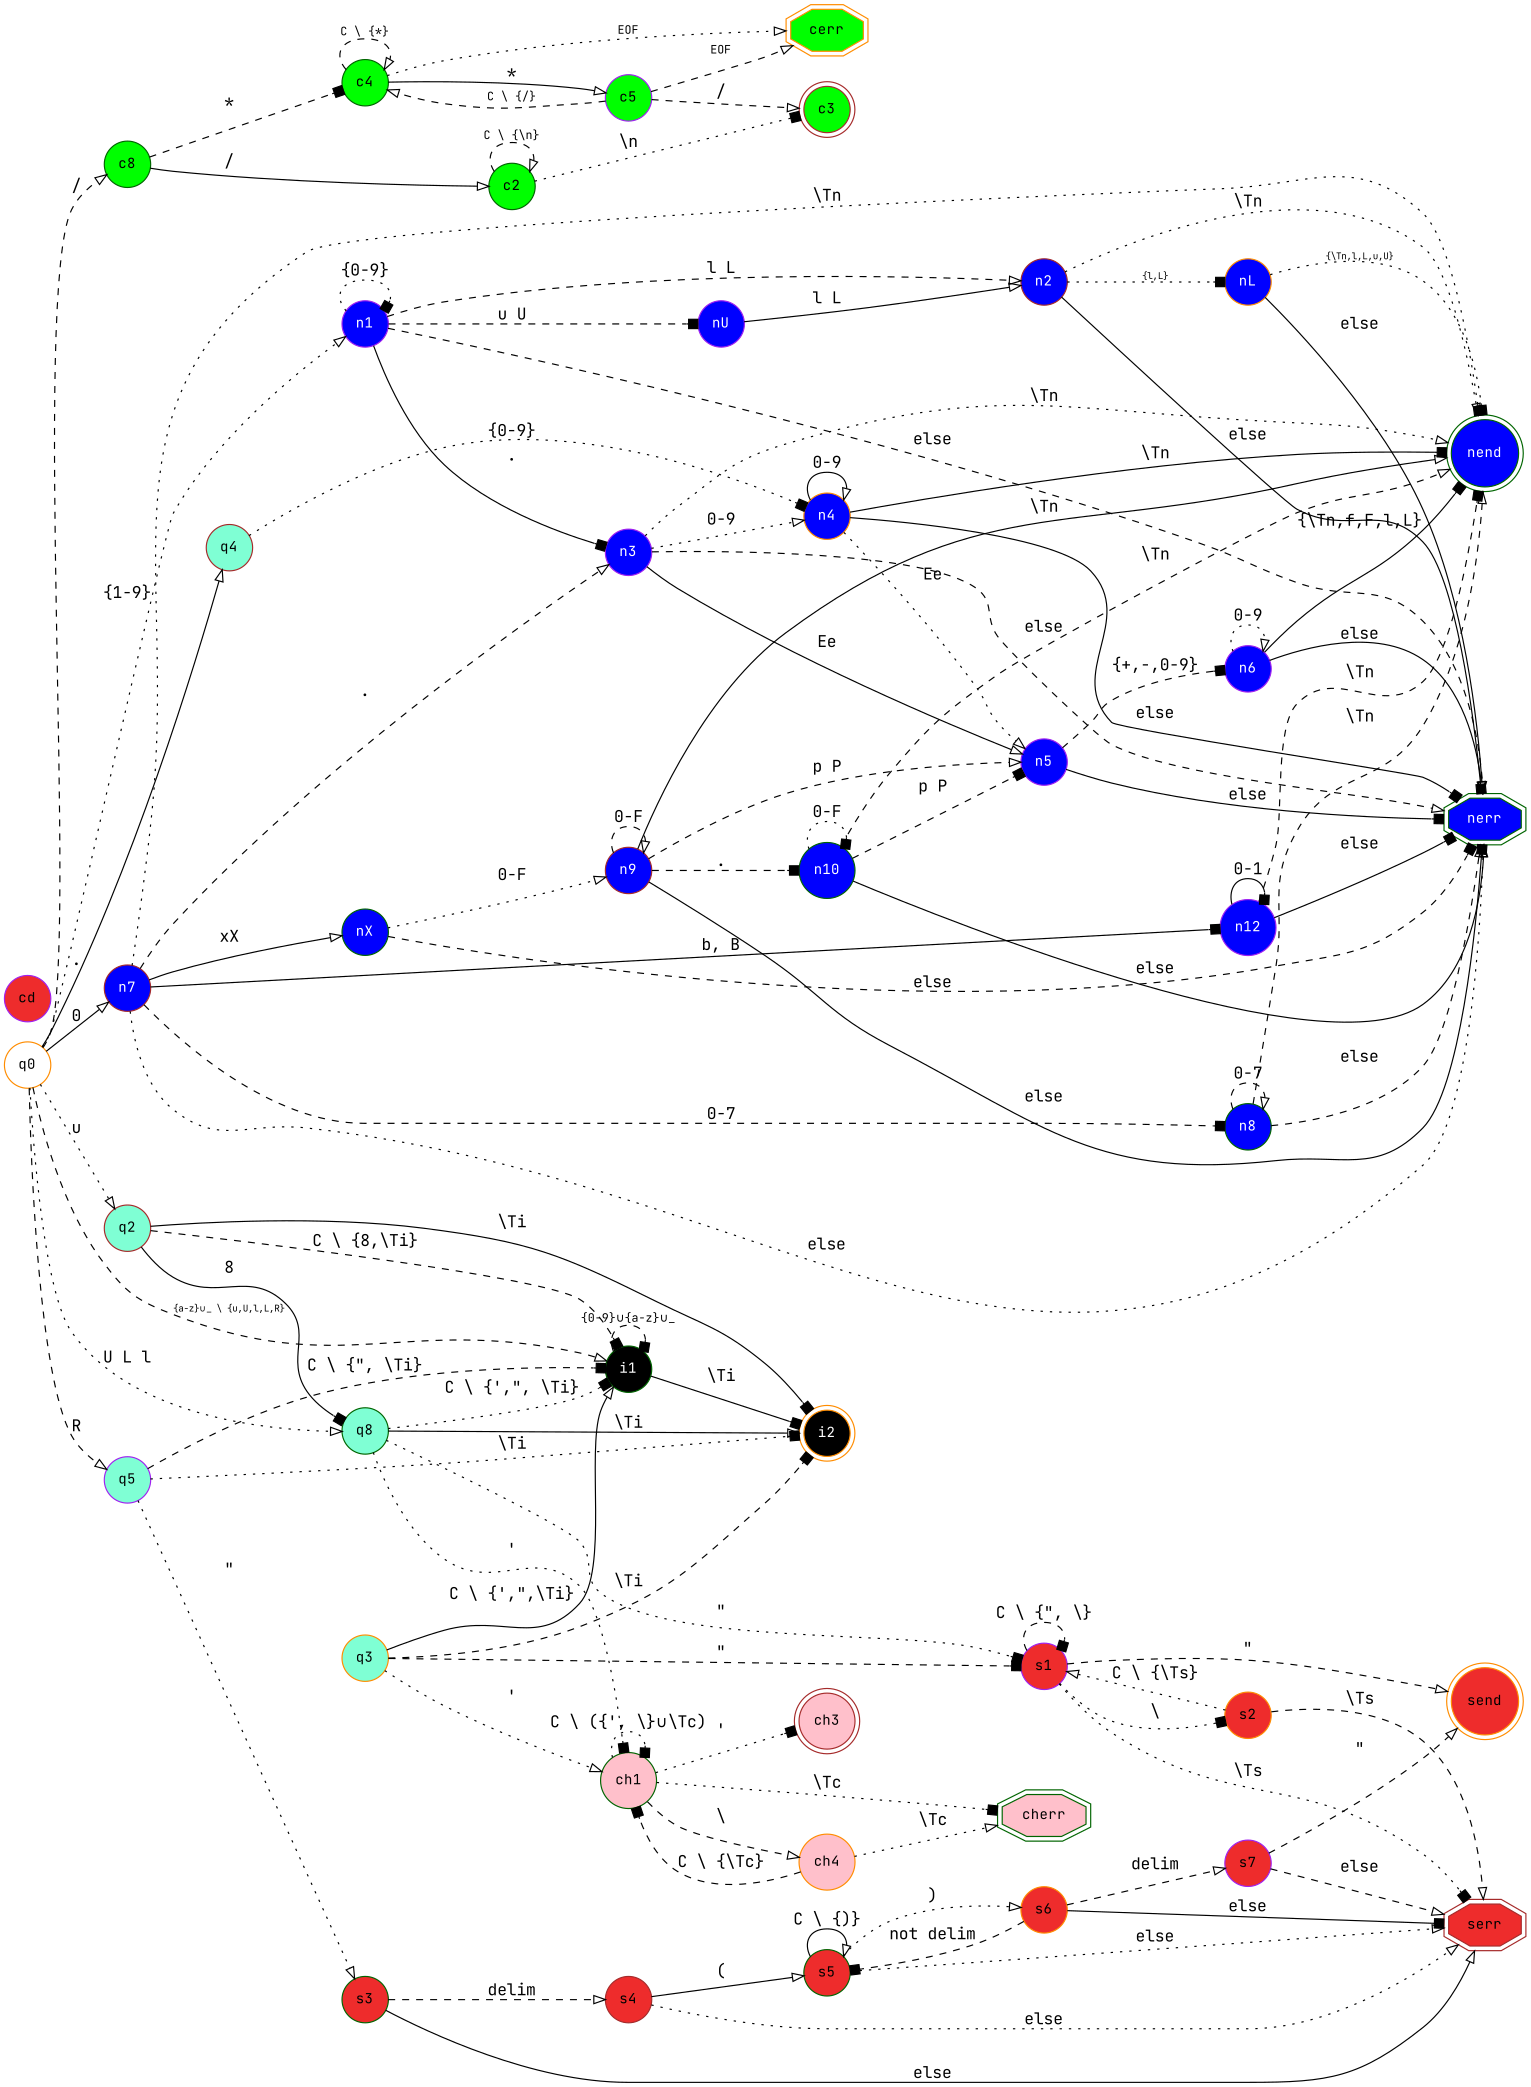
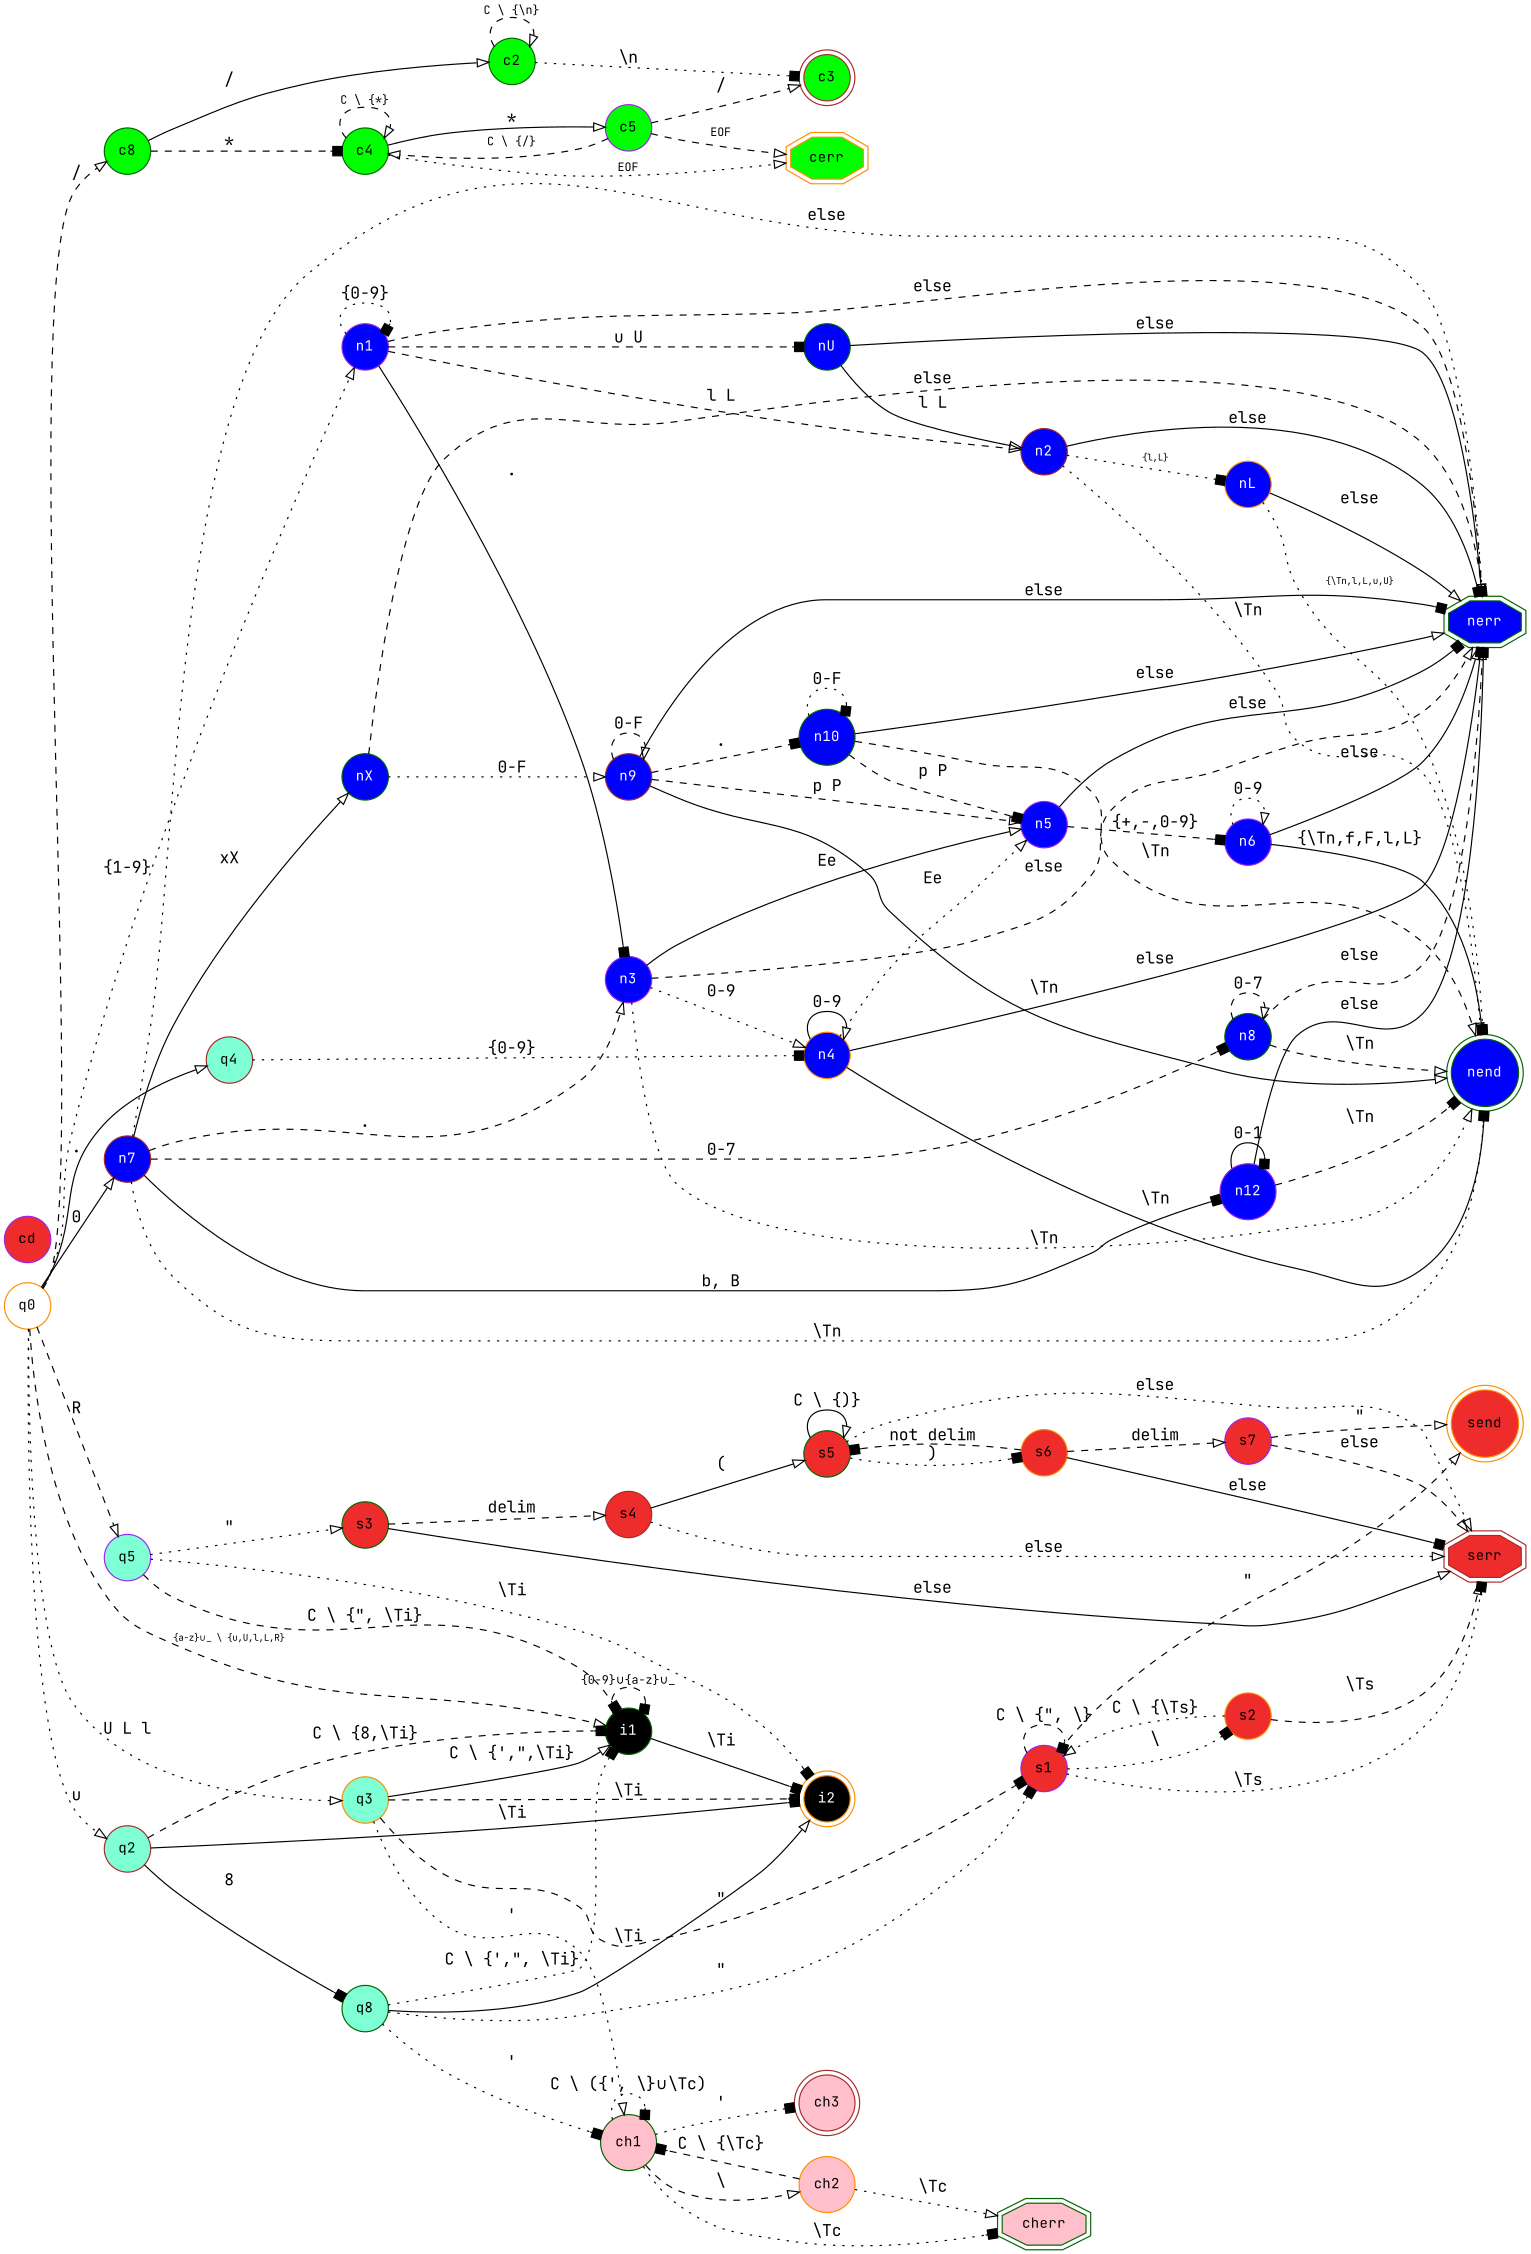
(721, 324) -> (827, 347)
none -> (1258, 333)
(84, 1346) -> (55, 1659)
(827, 1862) -> (827, 2185)
(920, 1912) -> (930, 1465)
